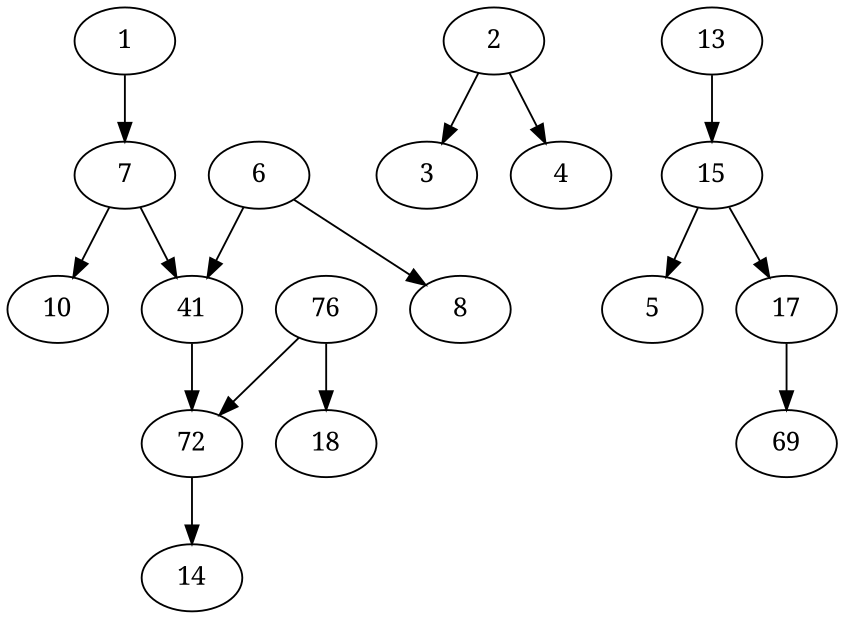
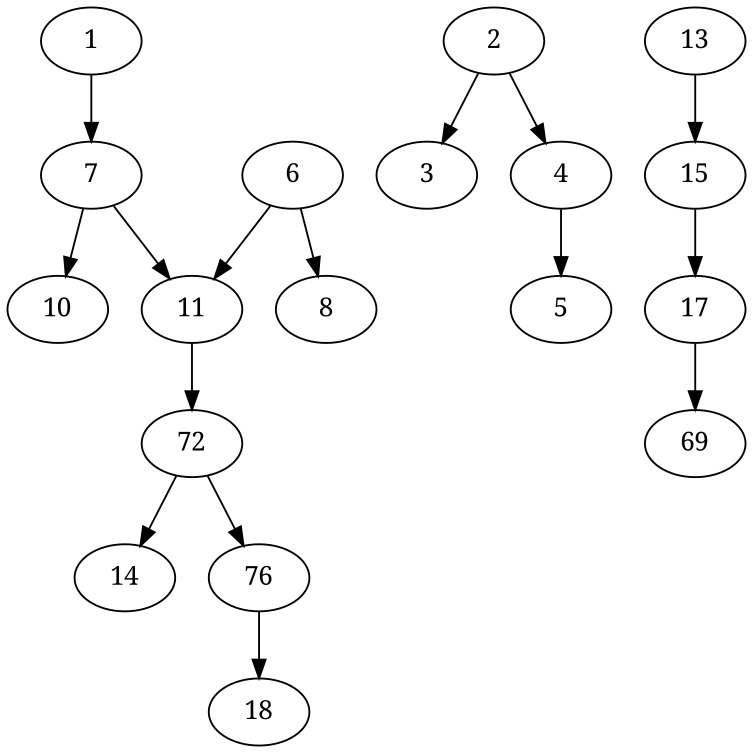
(686, 234) -> (561, 233)
(192, 309) -> (192, 309)
(266, 370) -> (221, 502)
